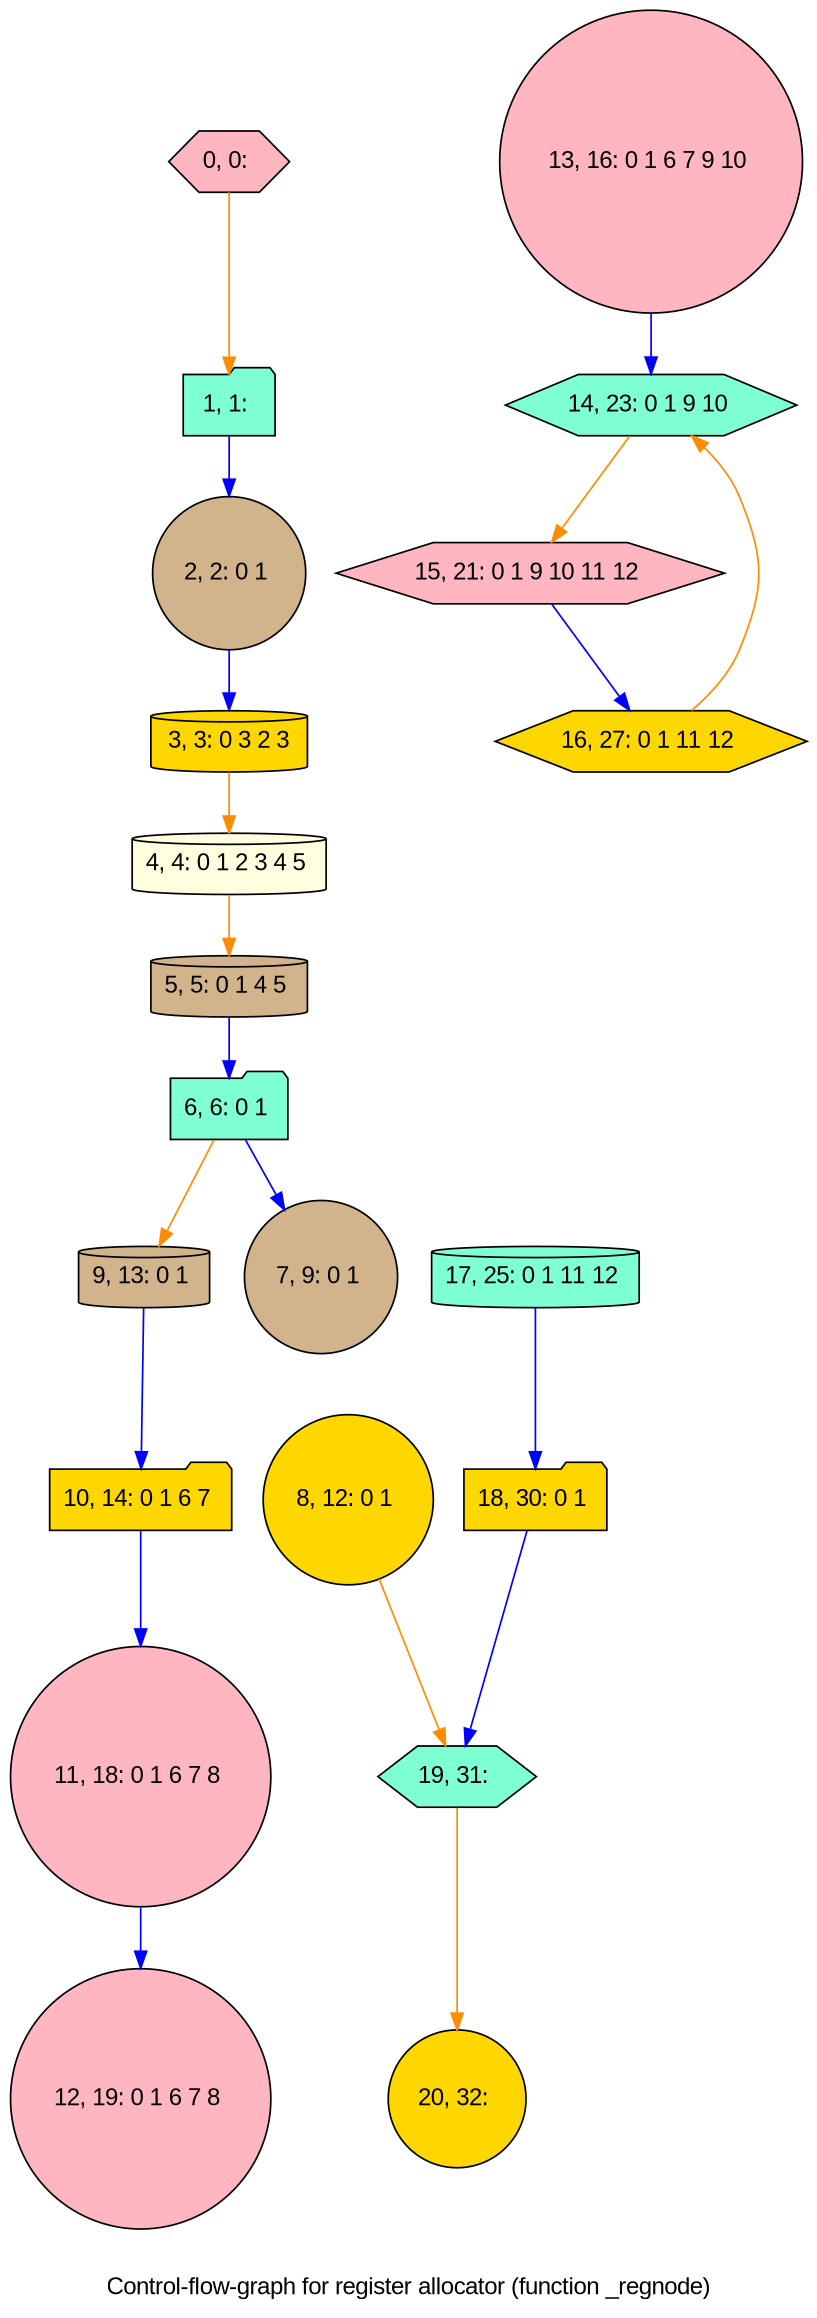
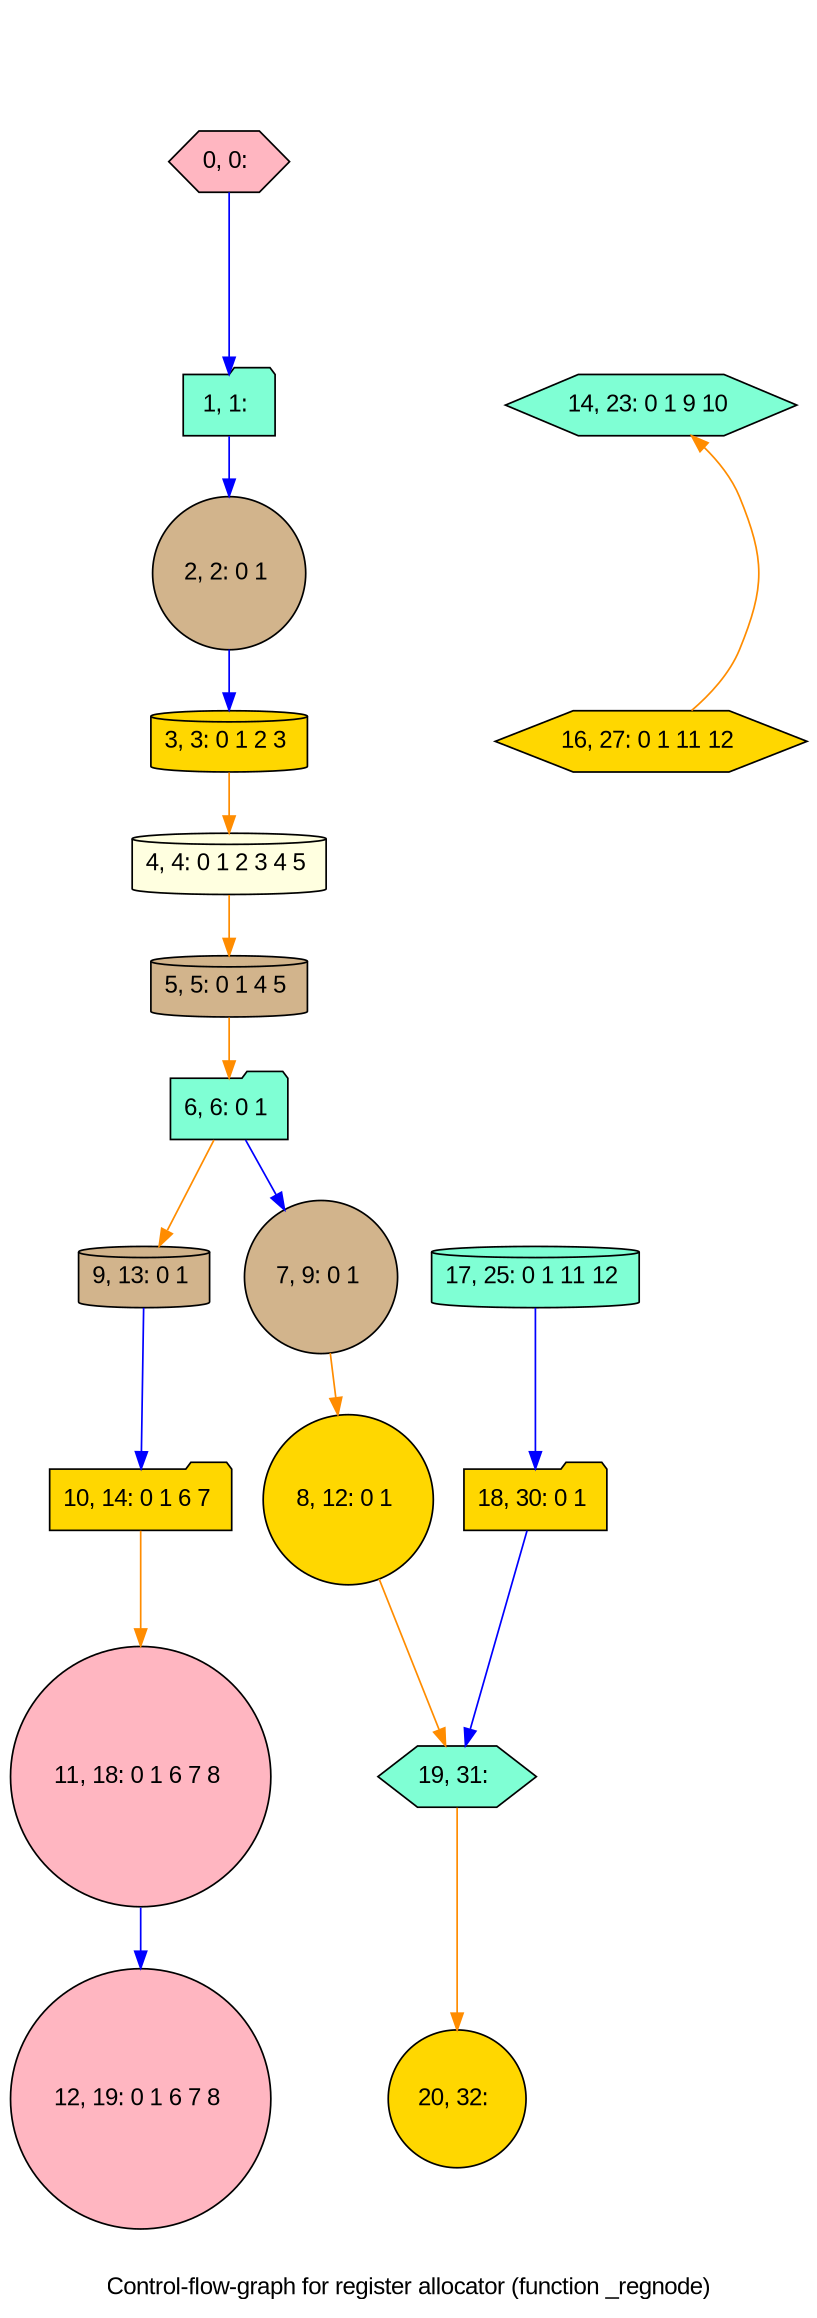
(651, 162) -> none
(229, 275) -> (229, 275)
(530, 573) -> none
(229, 741) -> (229, 741)
(229, 1039) -> (229, 1039)
none -> (333, 1375)
(141, 1580) -> (141, 1580)
